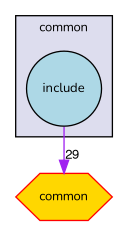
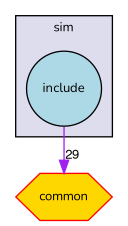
(64, 28) -> (64, 28)
